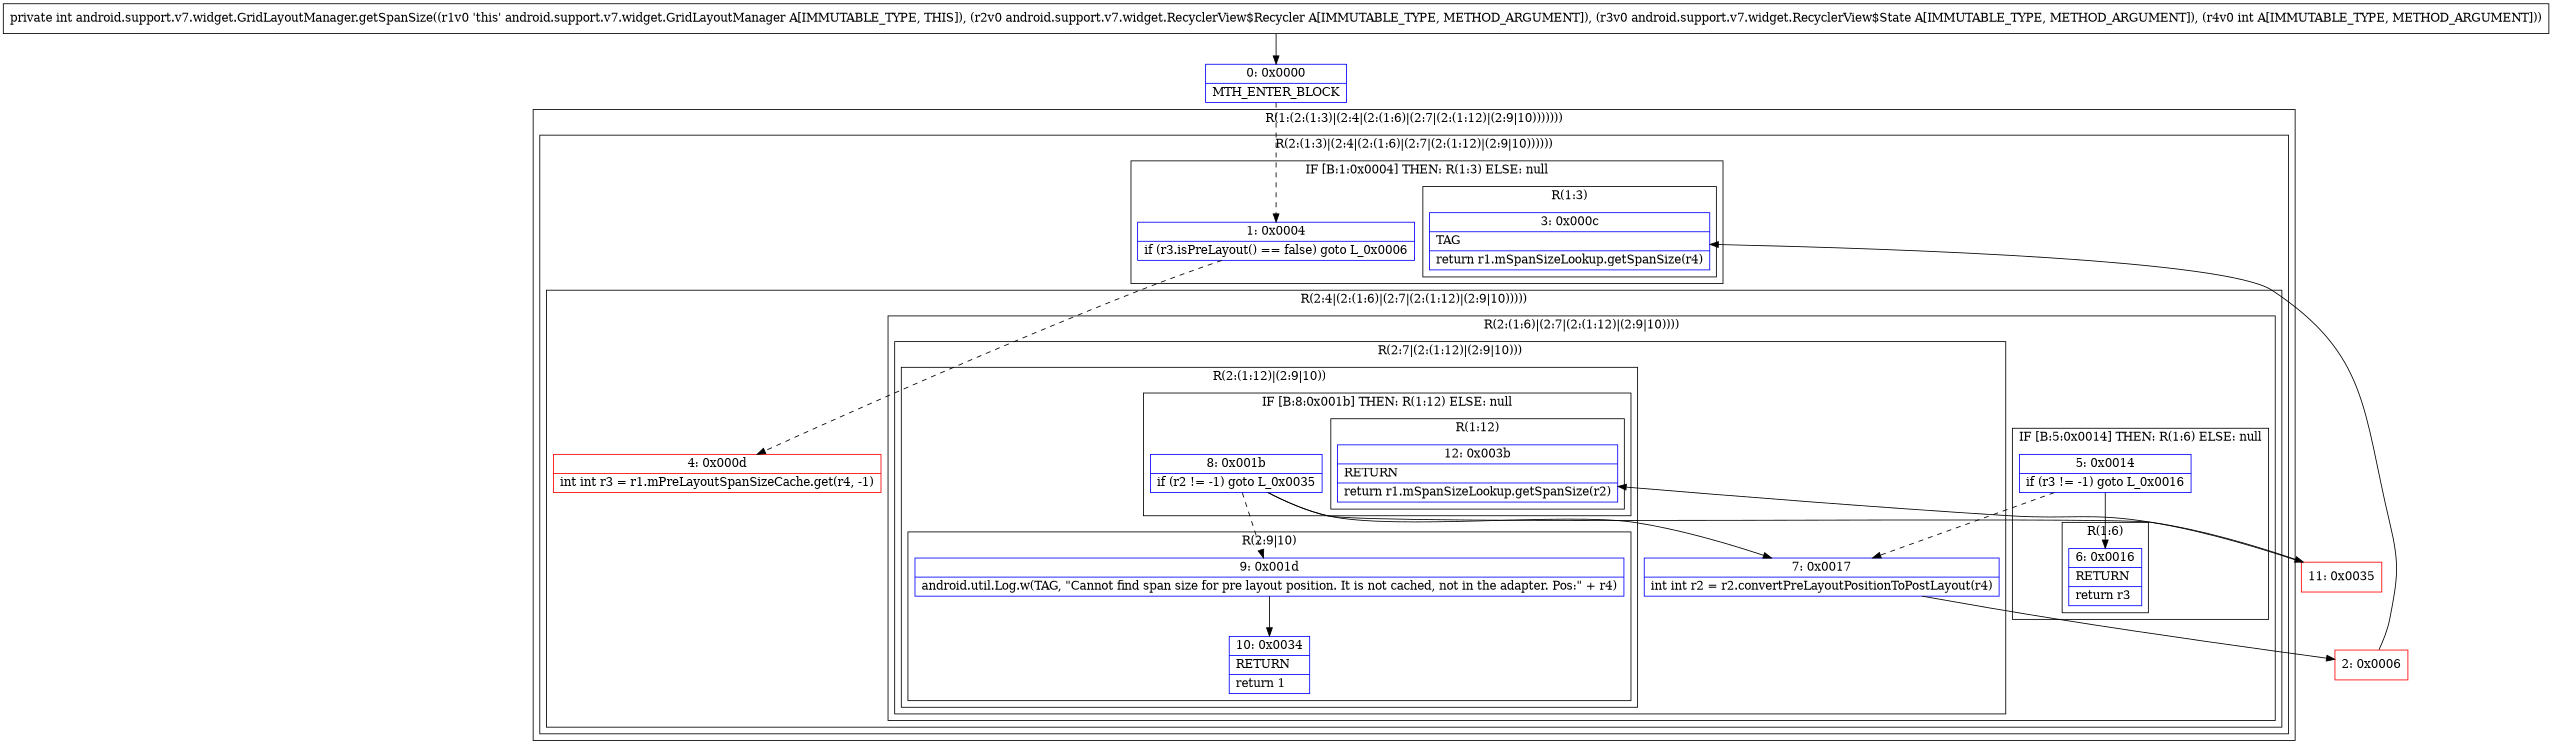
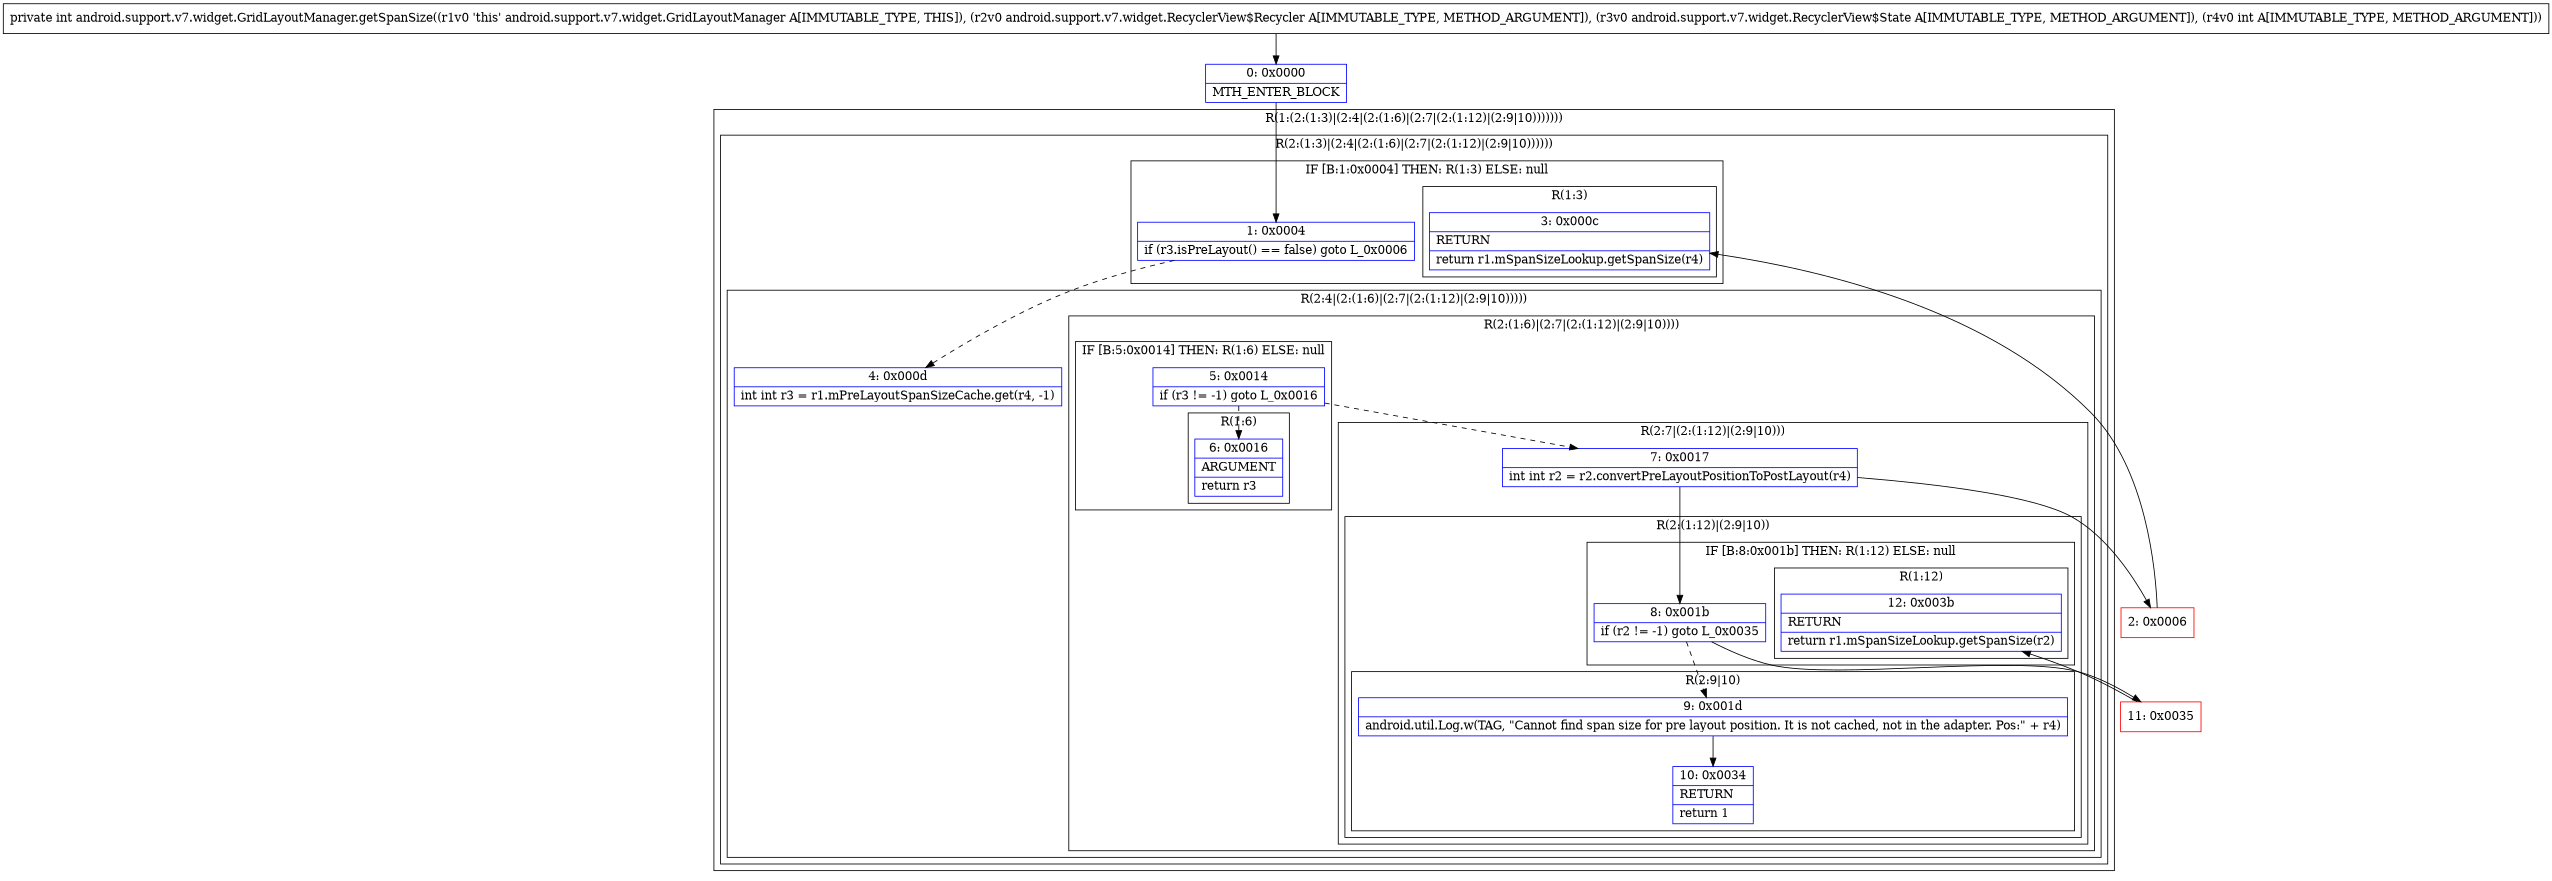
(1276, 155) -> (1276, 155)
(1449, 241) -> (1463, 241)
(717, 473) -> (898, 387)
(2105, 512) -> (1239, 418)
(1516, 520) -> (1680, 536)
(2102, 577) -> (1239, 467)
